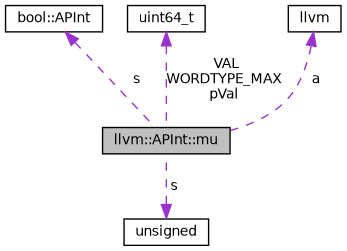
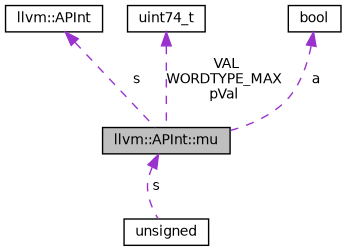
(54, 19) -> (54, 19)
(166, 19) -> (166, 19)
(315, 19) -> (315, 19)
(166, 179) -> (148, 194)
